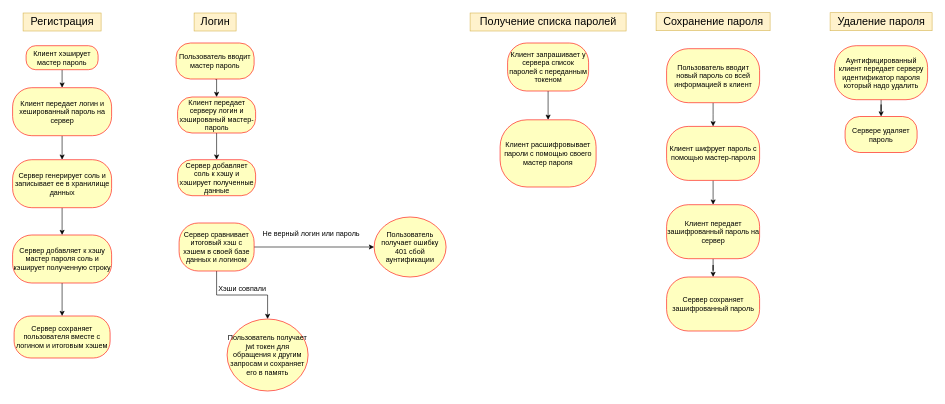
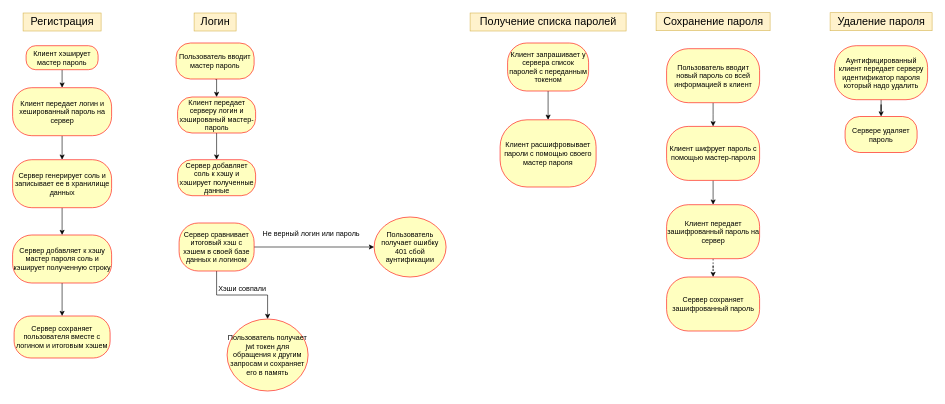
(713, 271) -> (713, 271)
